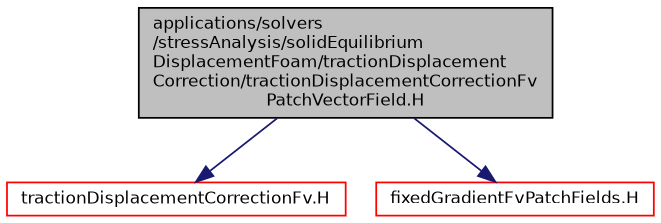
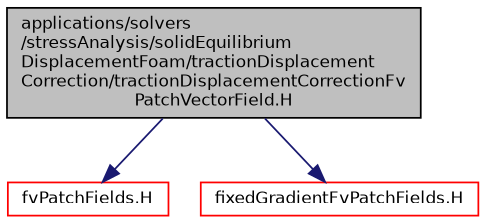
(176, 199) -> (88, 199)
